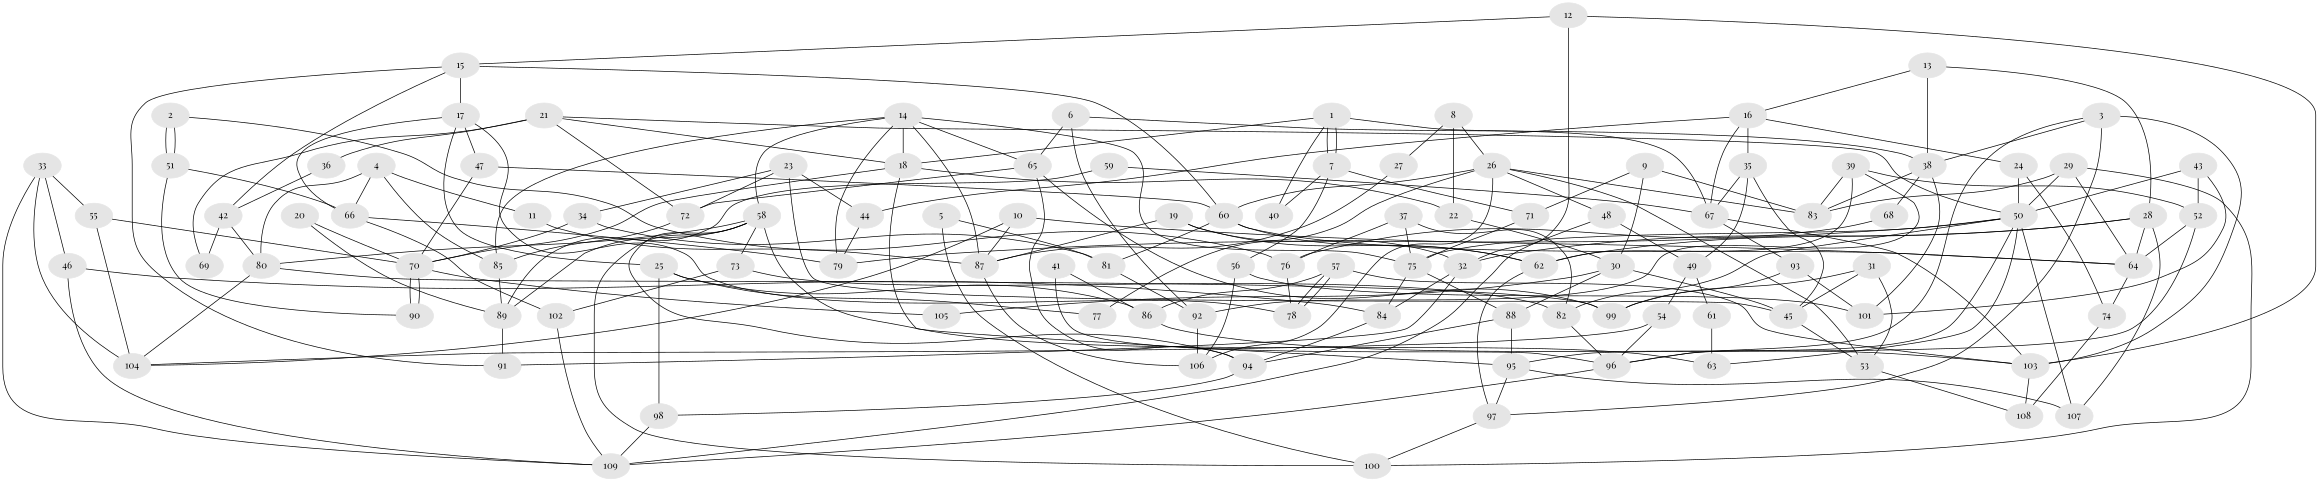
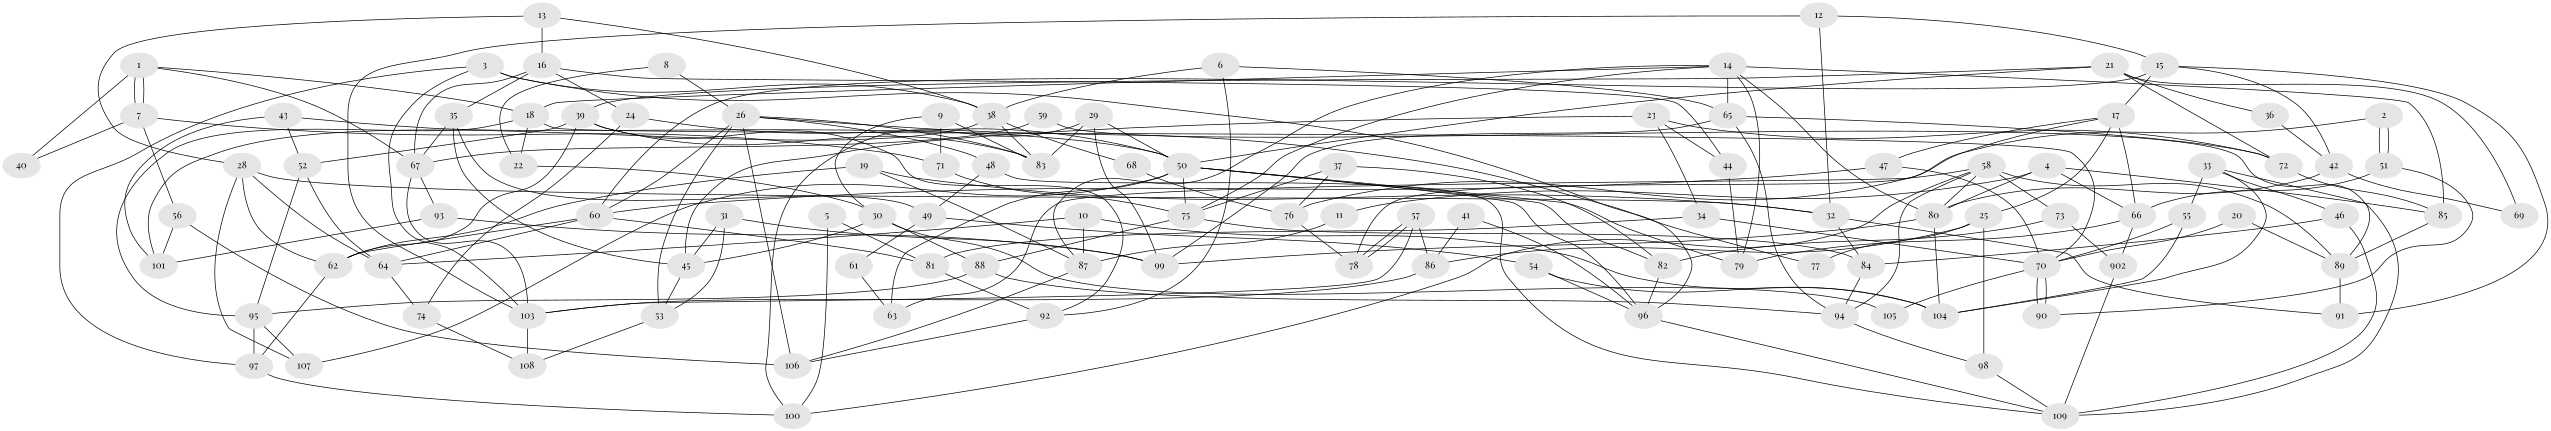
(797, 136) -> (1820, 146)
(724, 141) -> (1642, 79)
(1399, 166) -> none
(2101, 216) -> (1135, 208)
(556, 316) -> (2118, 266)
